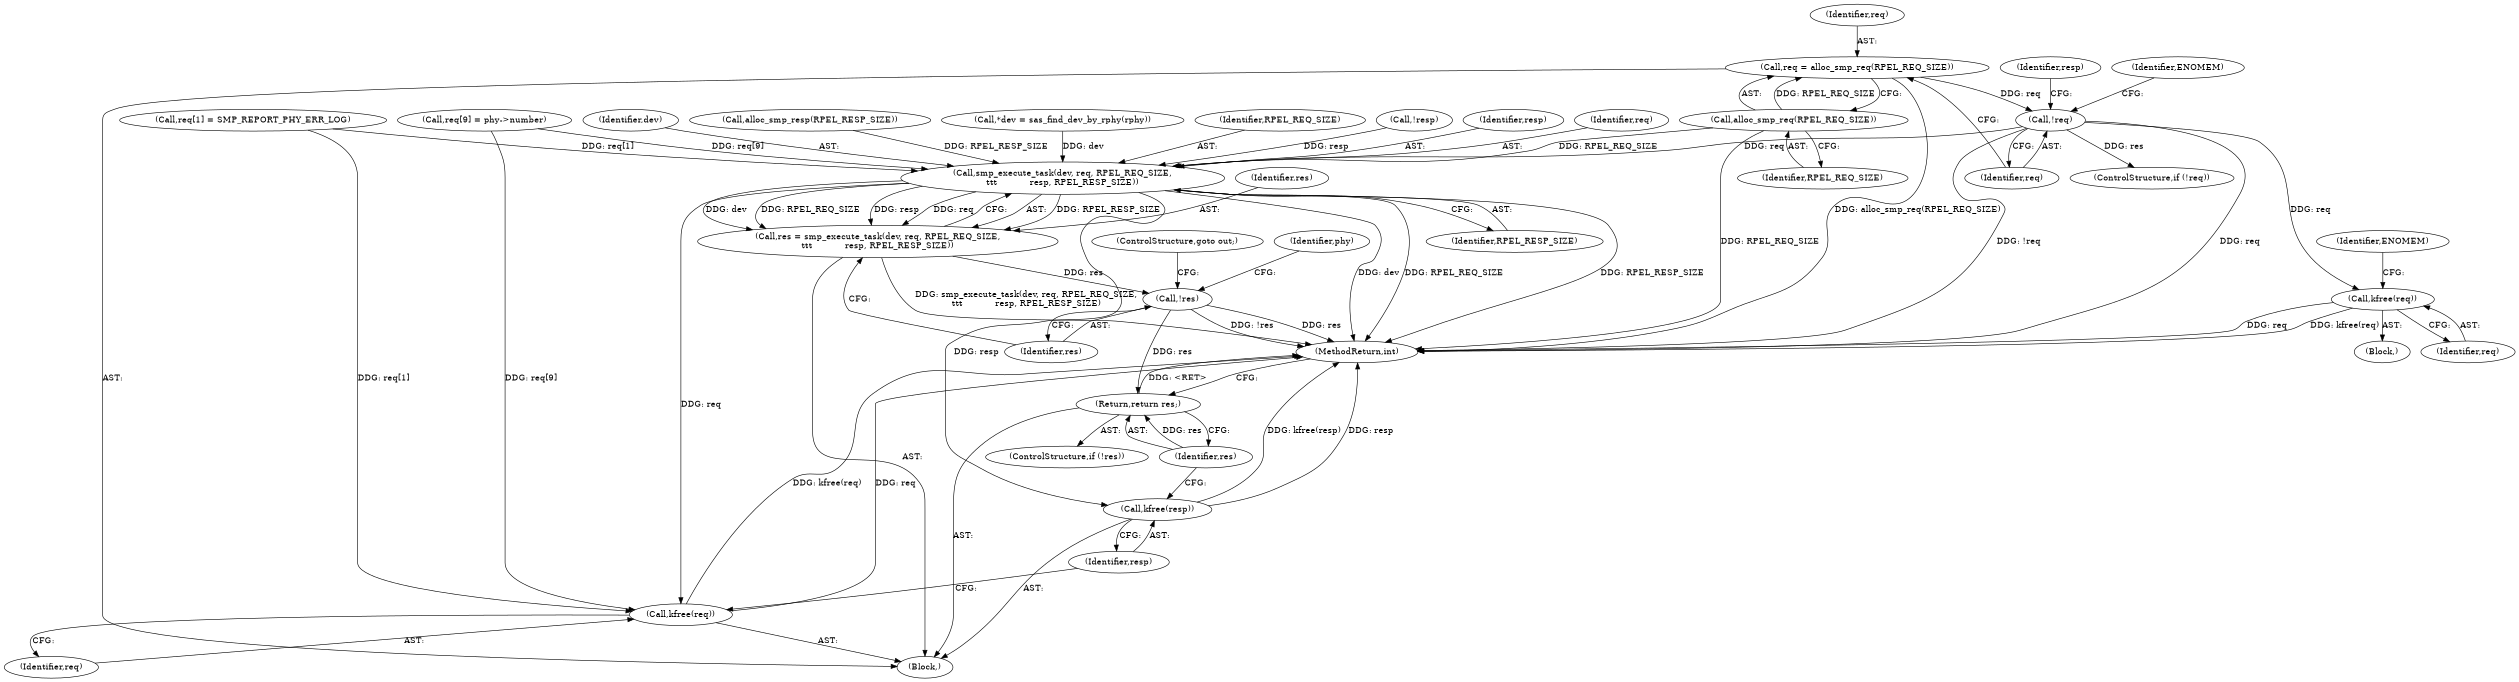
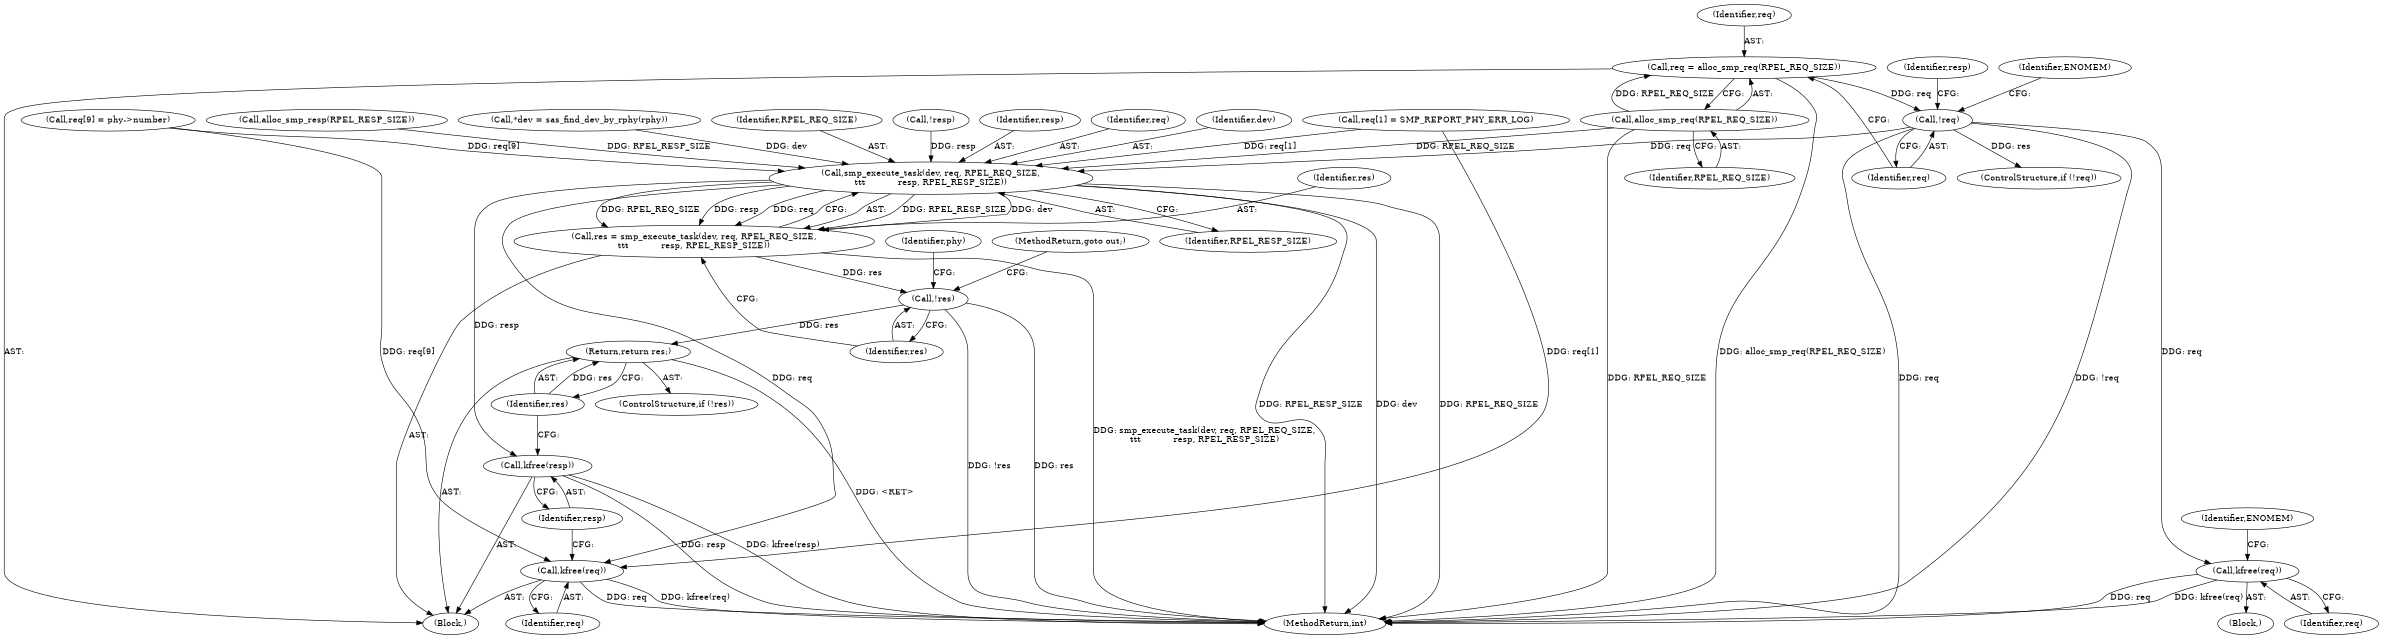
(1178, 241) -> (1071, 241)
(1242, 372) -> none
